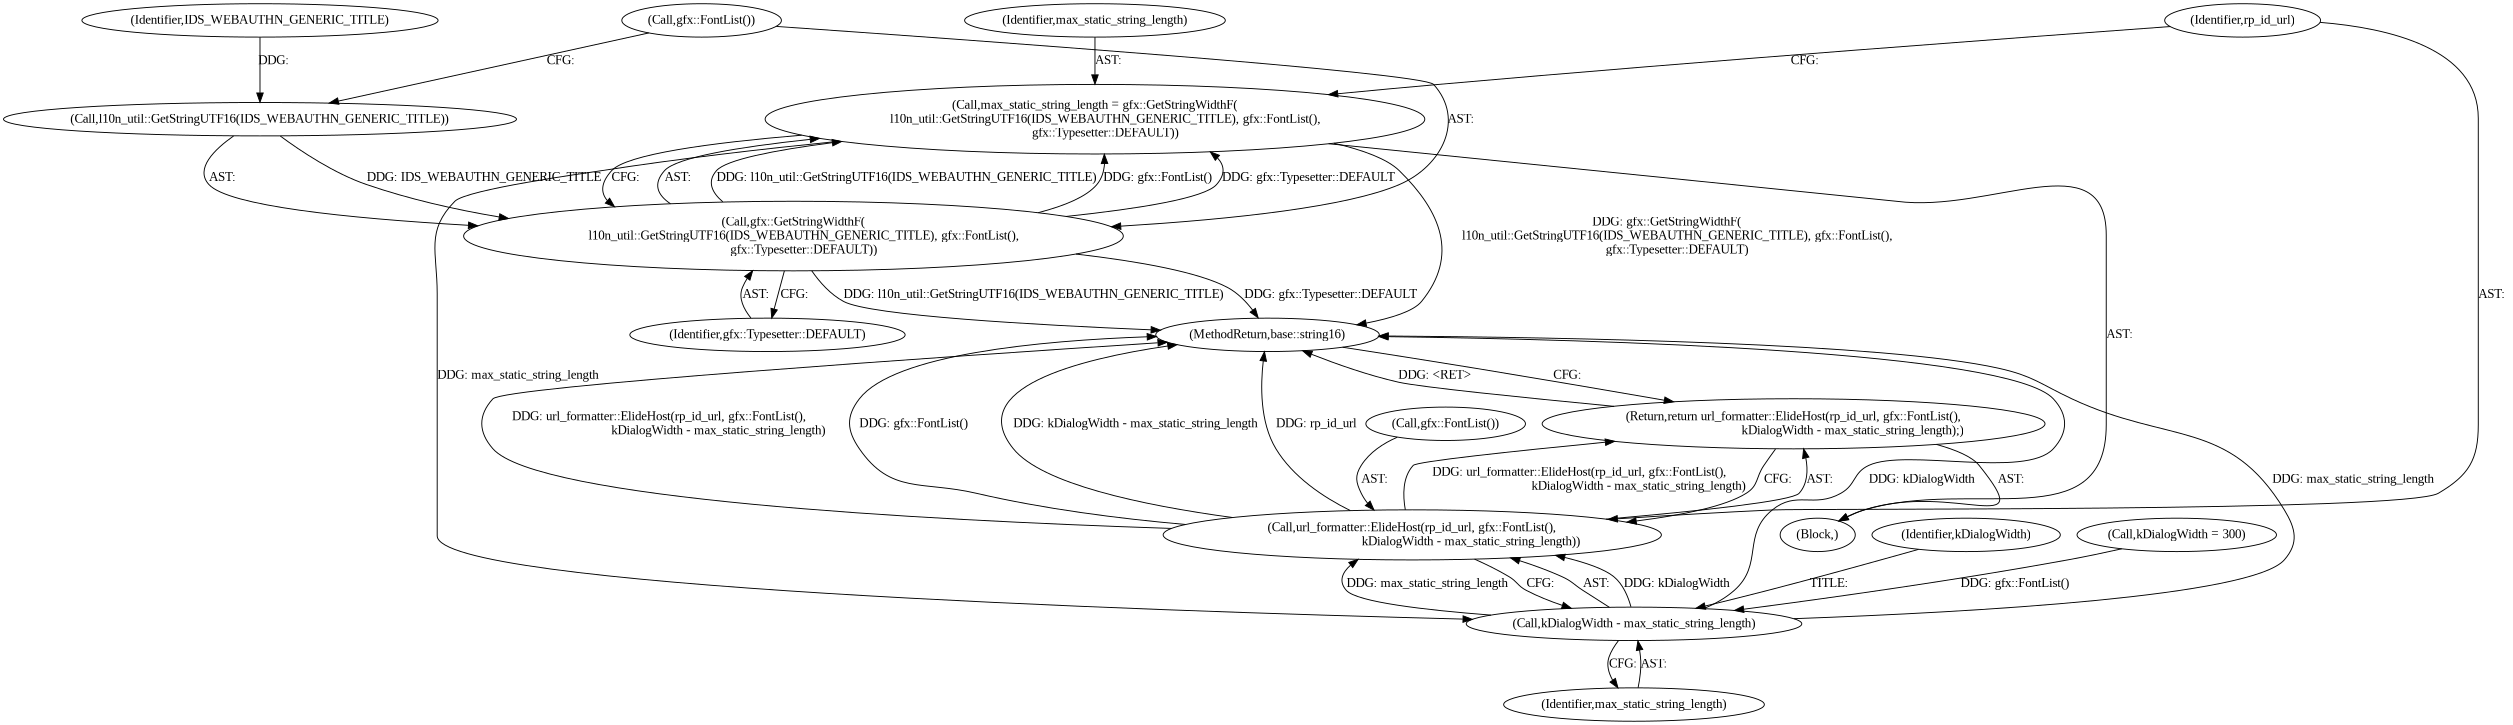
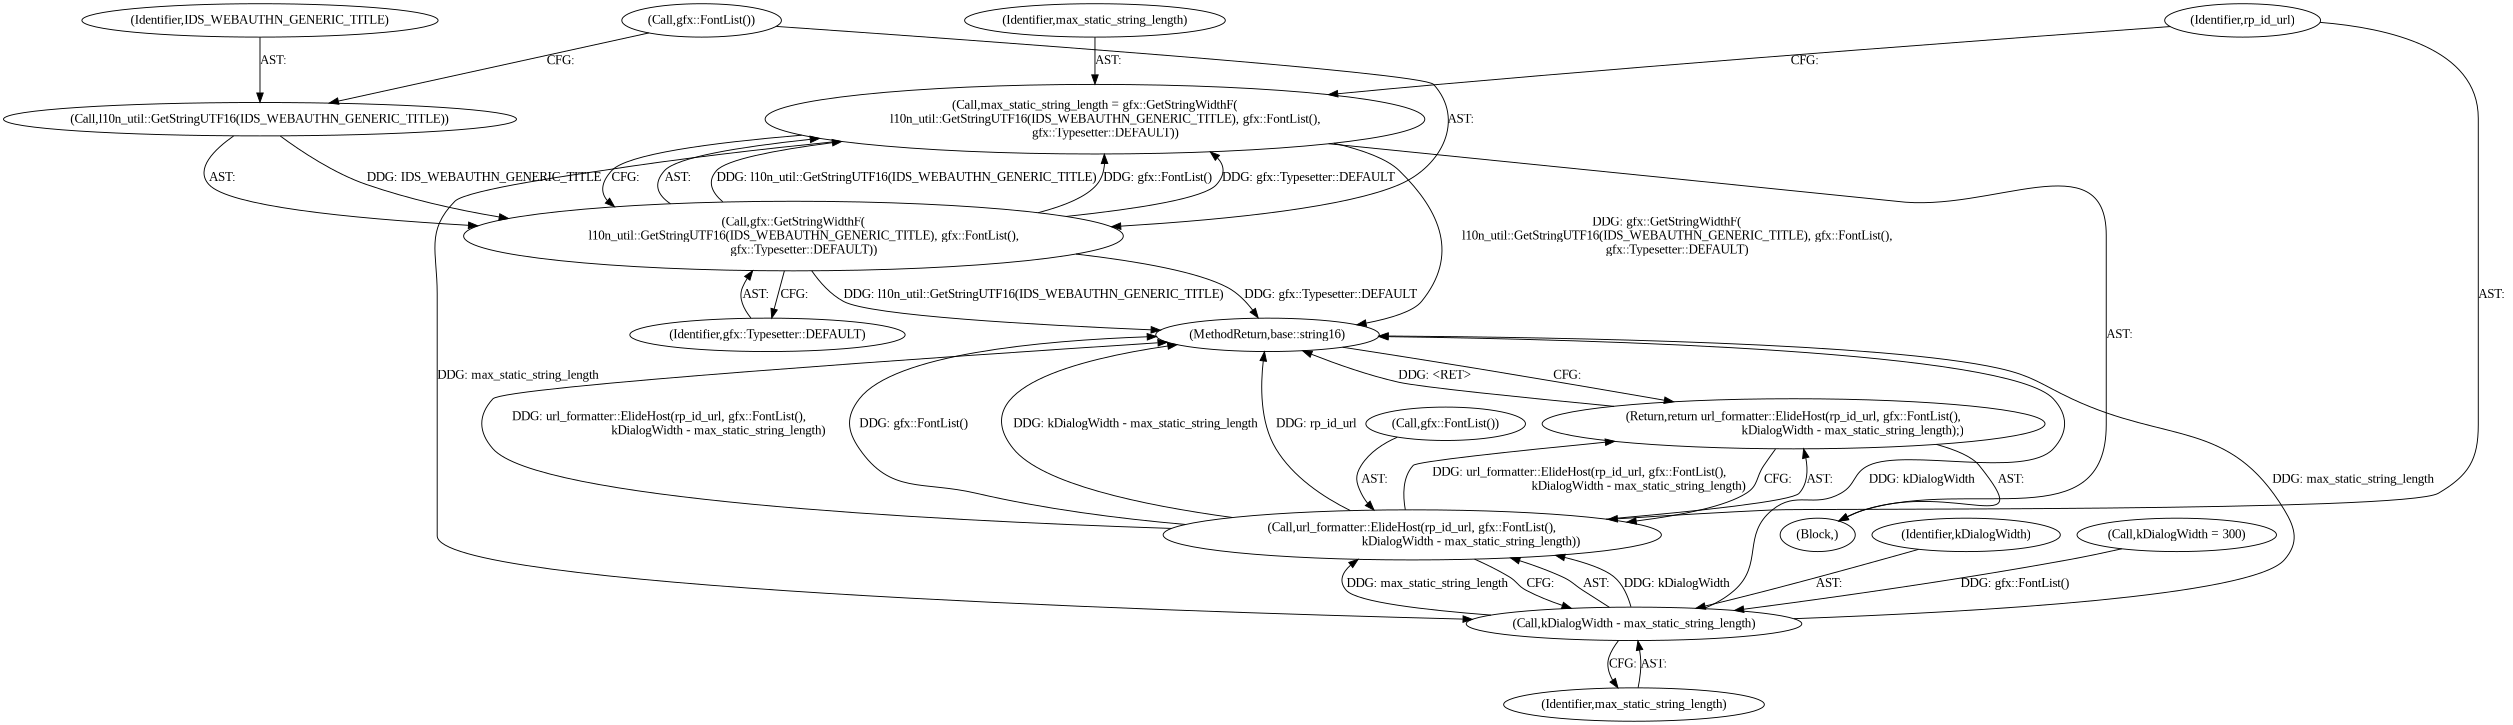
(275, 61) -> (275, 61)
(1831, 583) -> (1831, 583)
